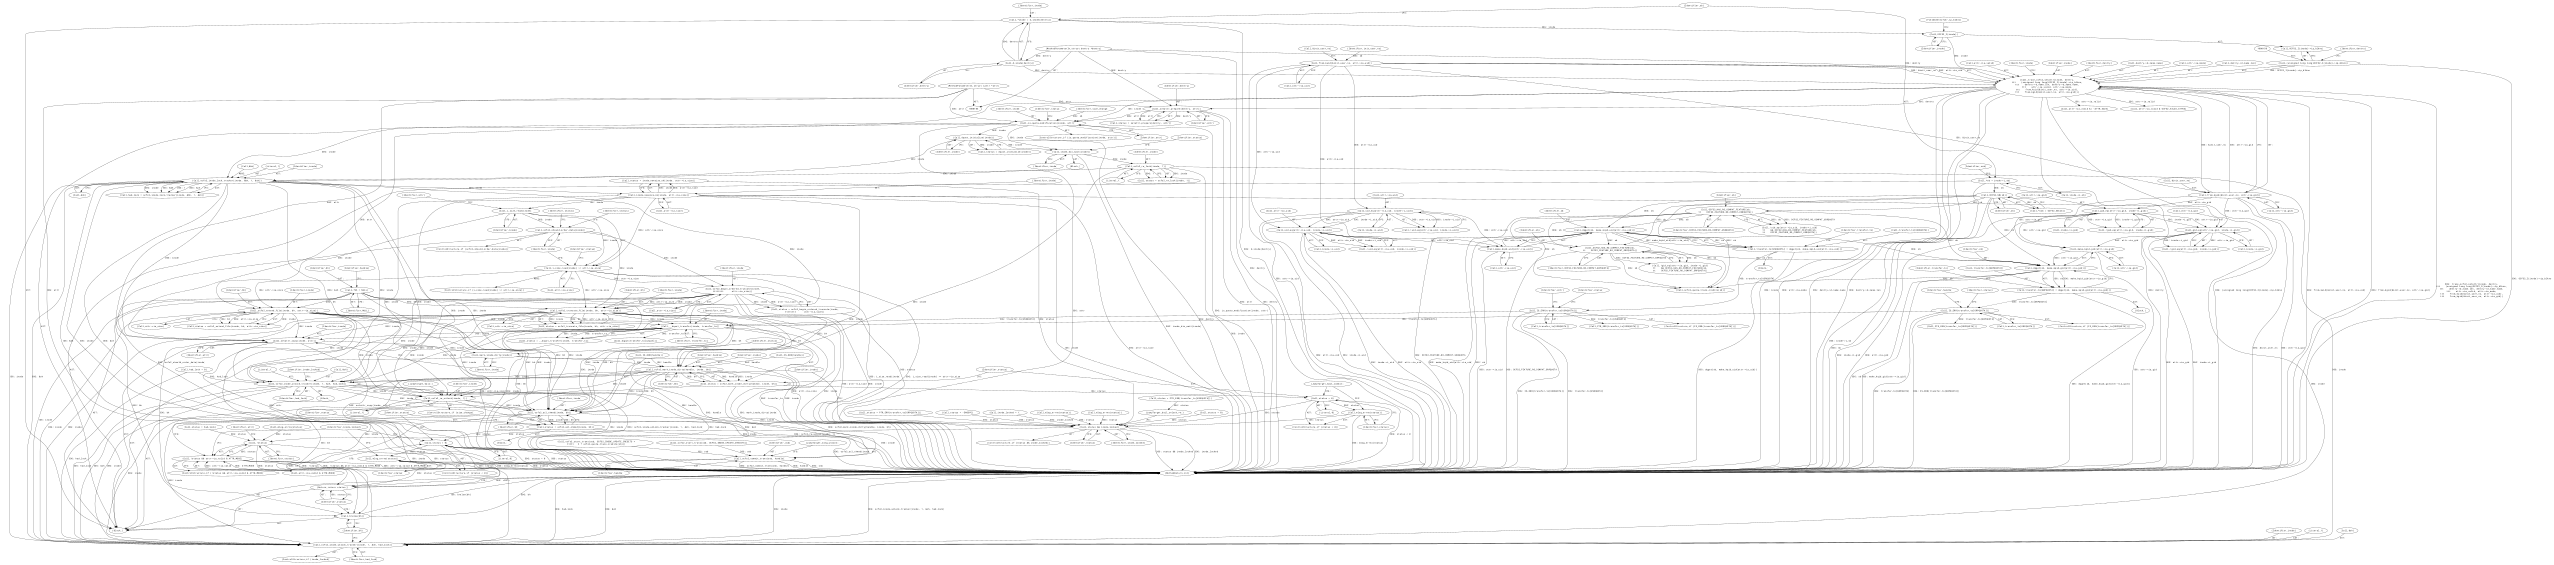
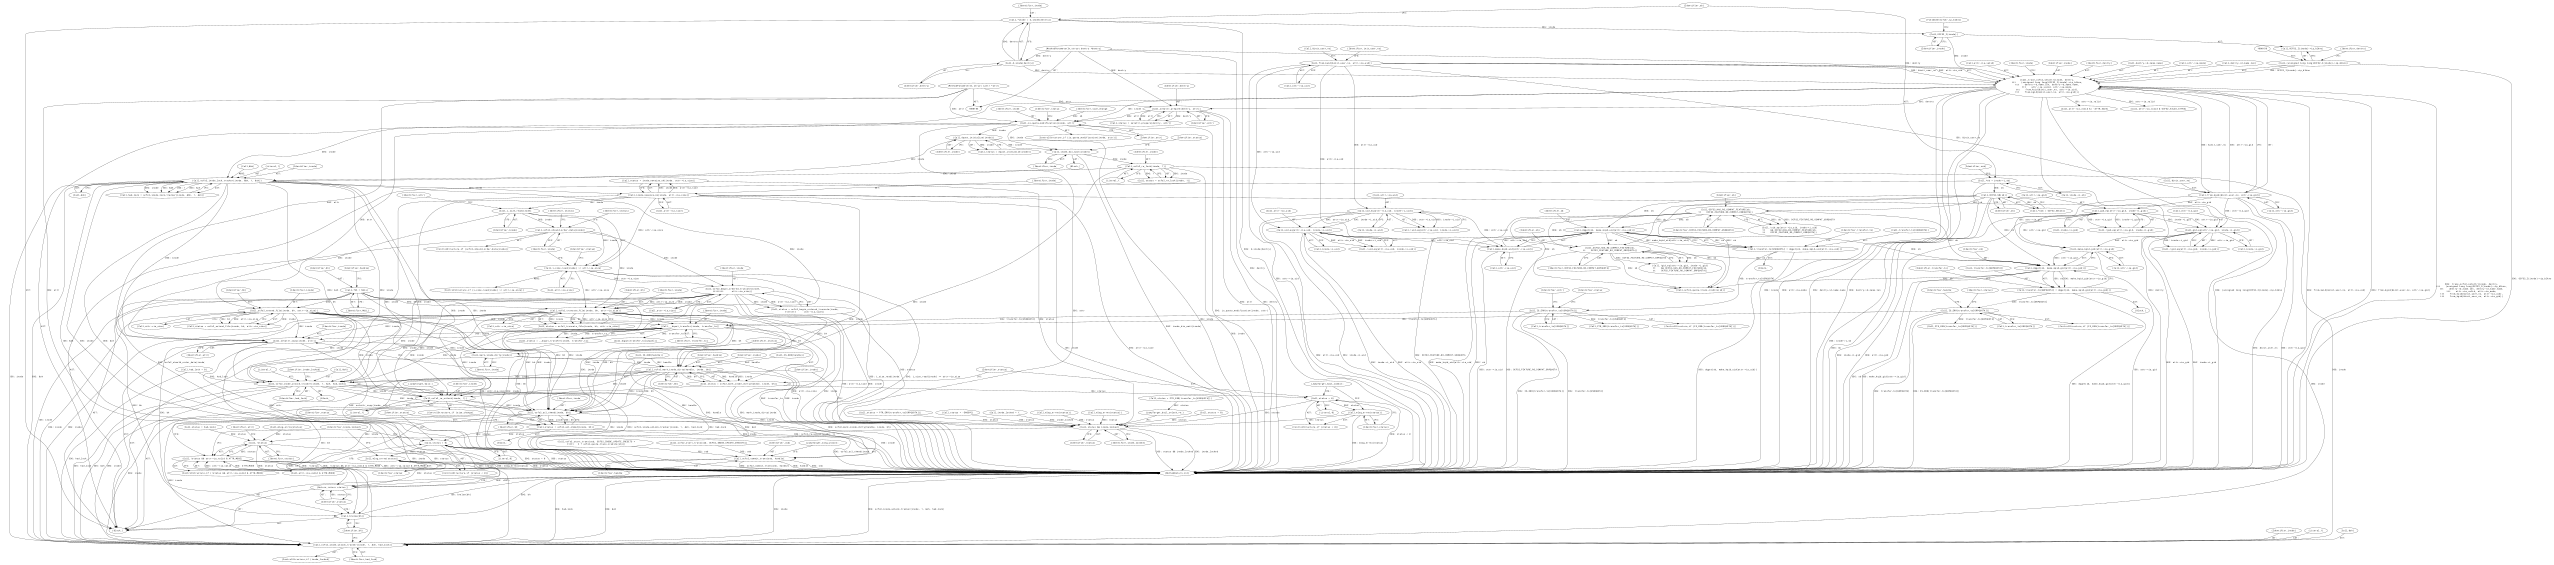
(1358, 56) -> (1358, 56)
(385, 279) -> none
(1206, 319) -> (1206, 319)
(1019, 443) -> none
